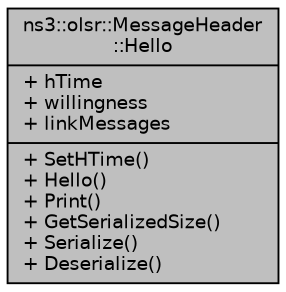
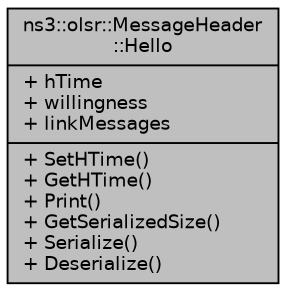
(65, 181) -> (88, 181)
